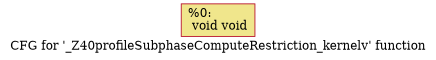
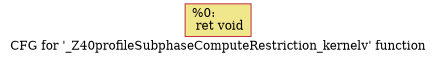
(218, 26) -> (218, 26)
